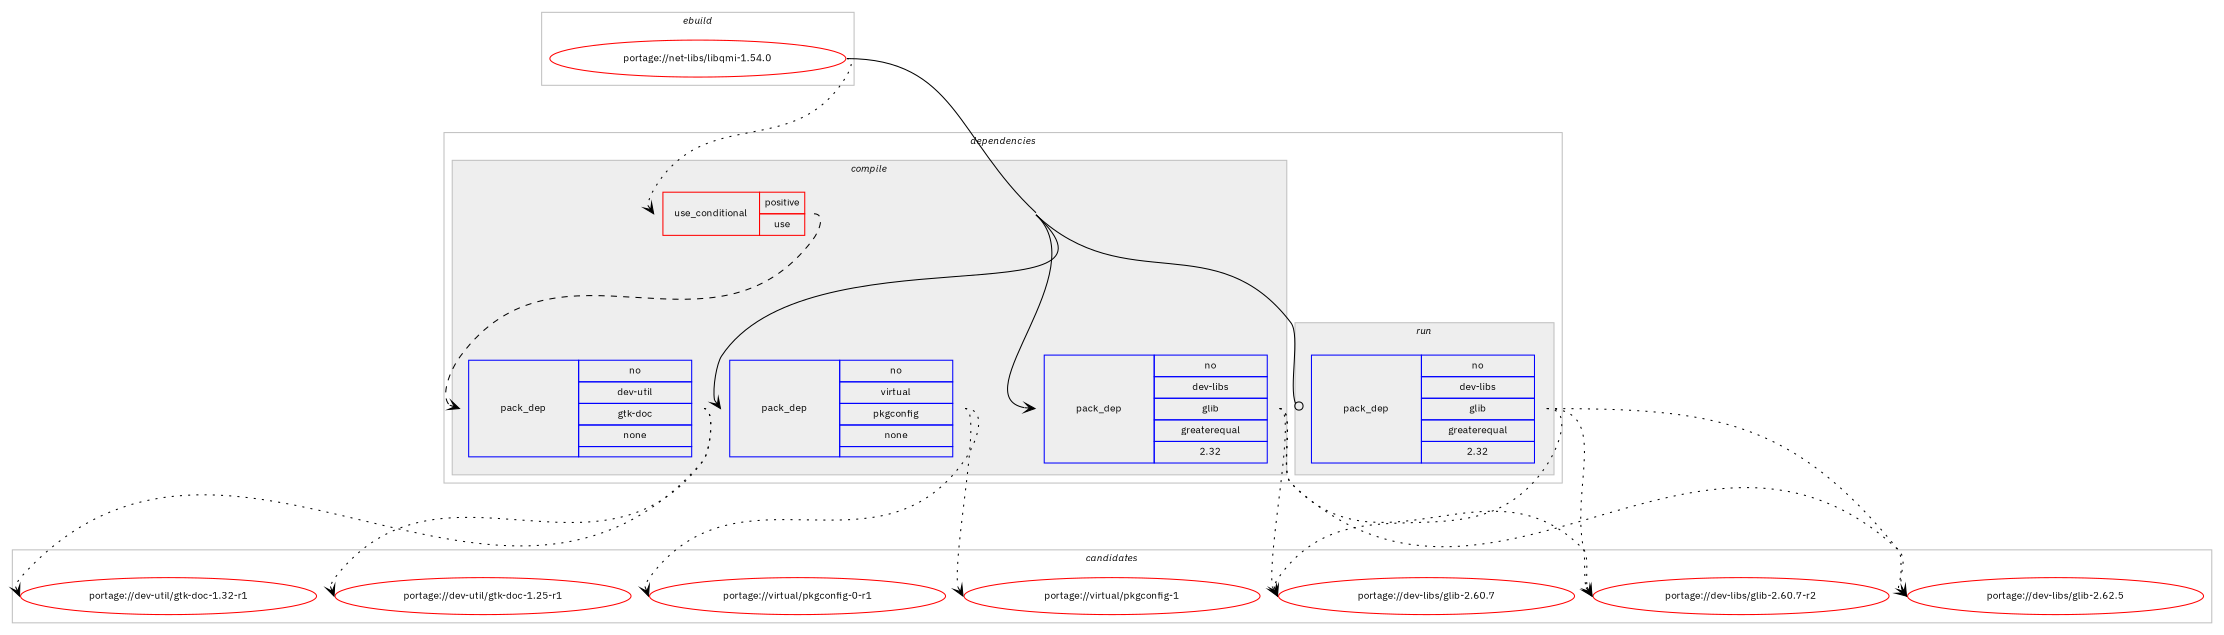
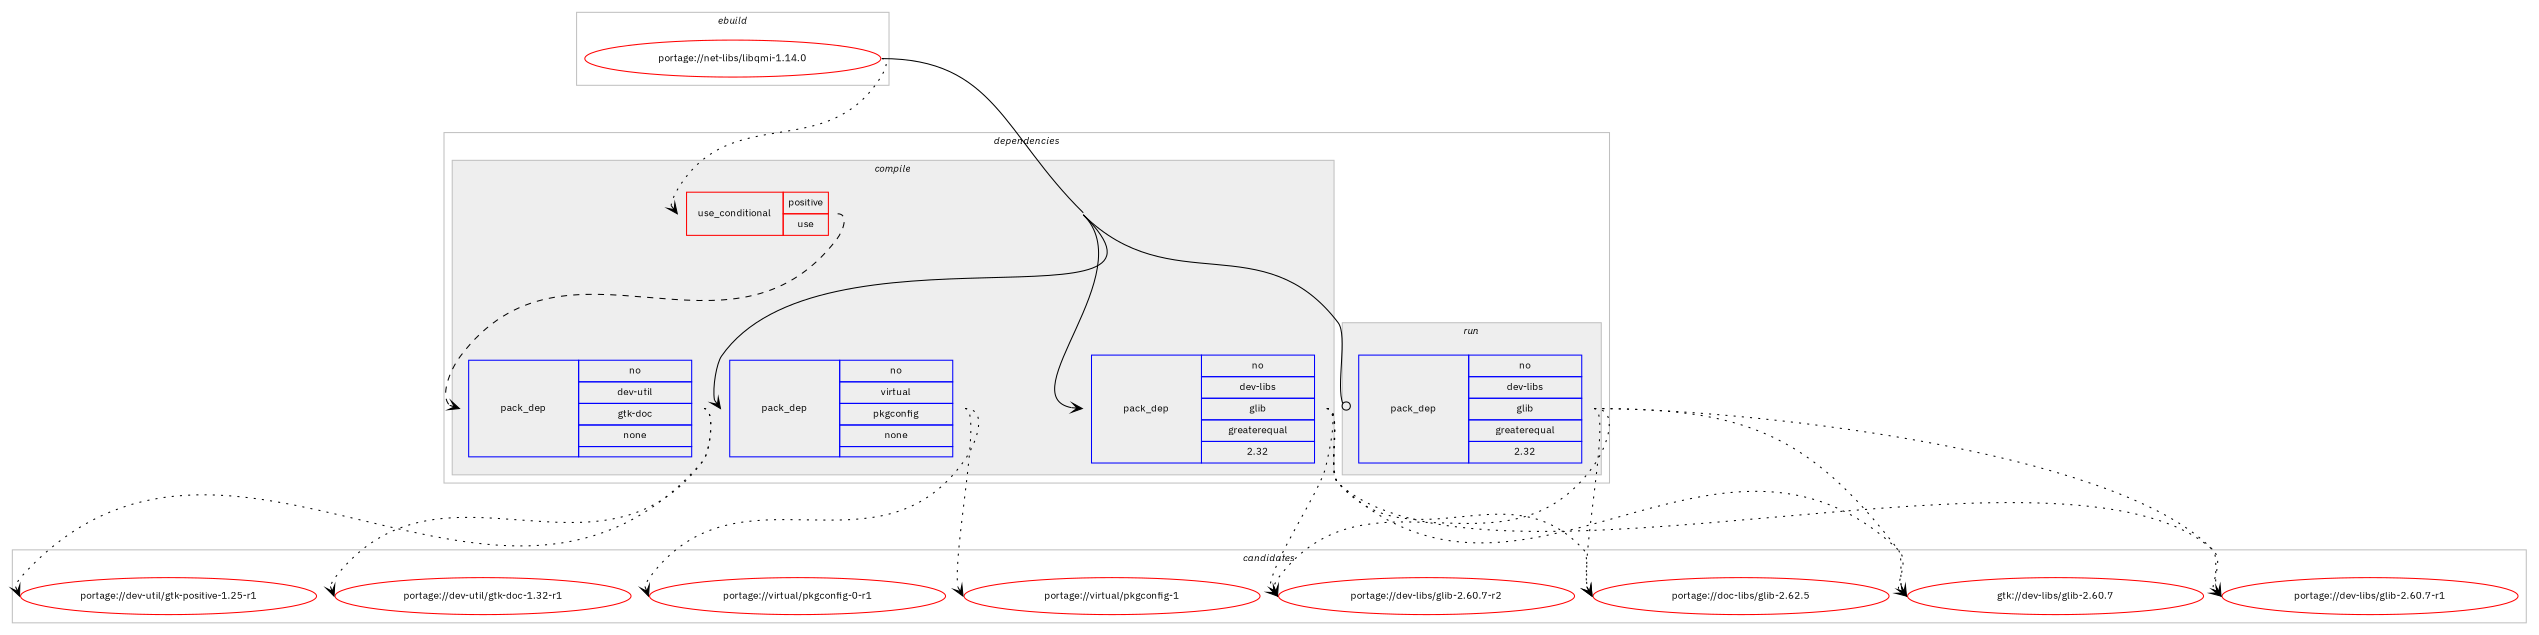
(698, 59) -> (733, 59)
(483, 596) -> (169, 596)
(1427, 596) -> (2056, 596)
(2056, 596) -> (1741, 596)
none -> (2370, 596)
